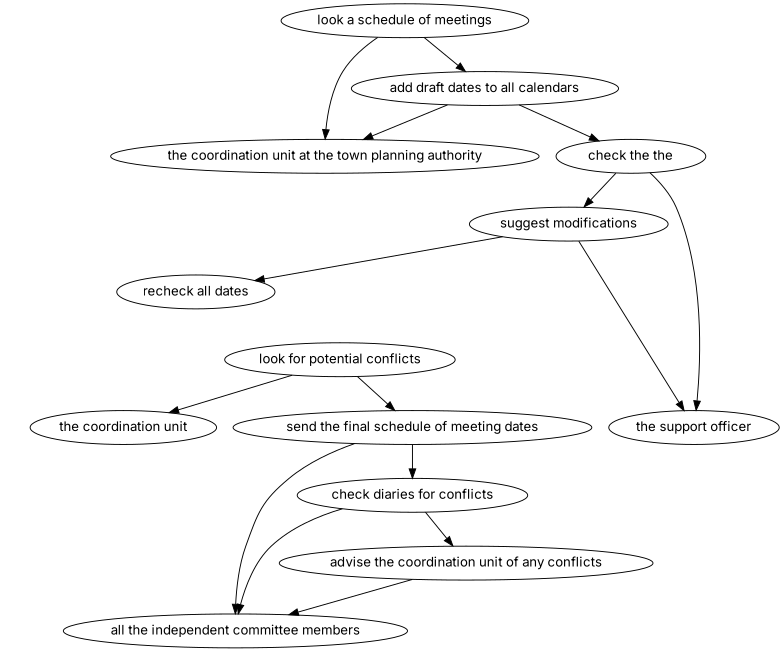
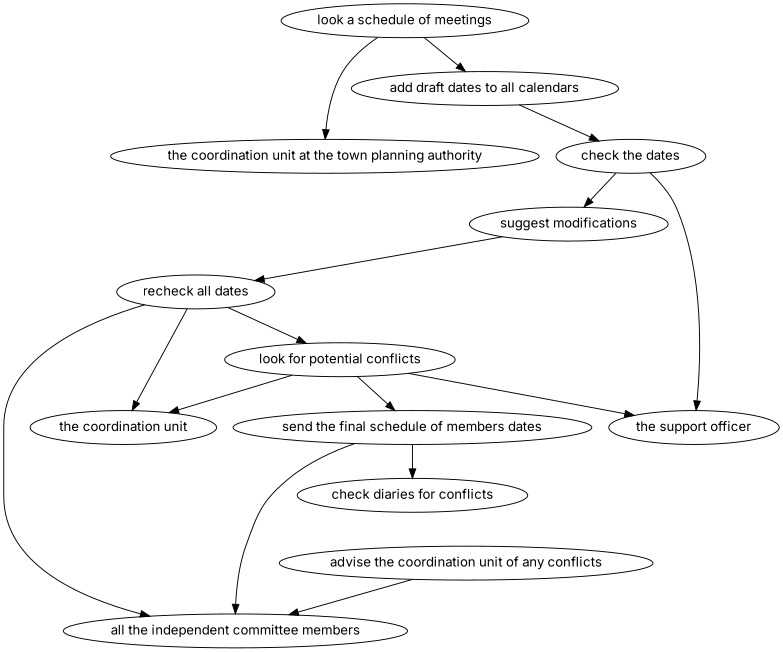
(410, 120) -> none
(631, 156) -> (631, 156)
(629, 322) -> (517, 394)
none -> (263, 323)
none -> (162, 355)
(412, 428) -> (412, 428)
(436, 525) -> none
(277, 542) -> (4, 459)
